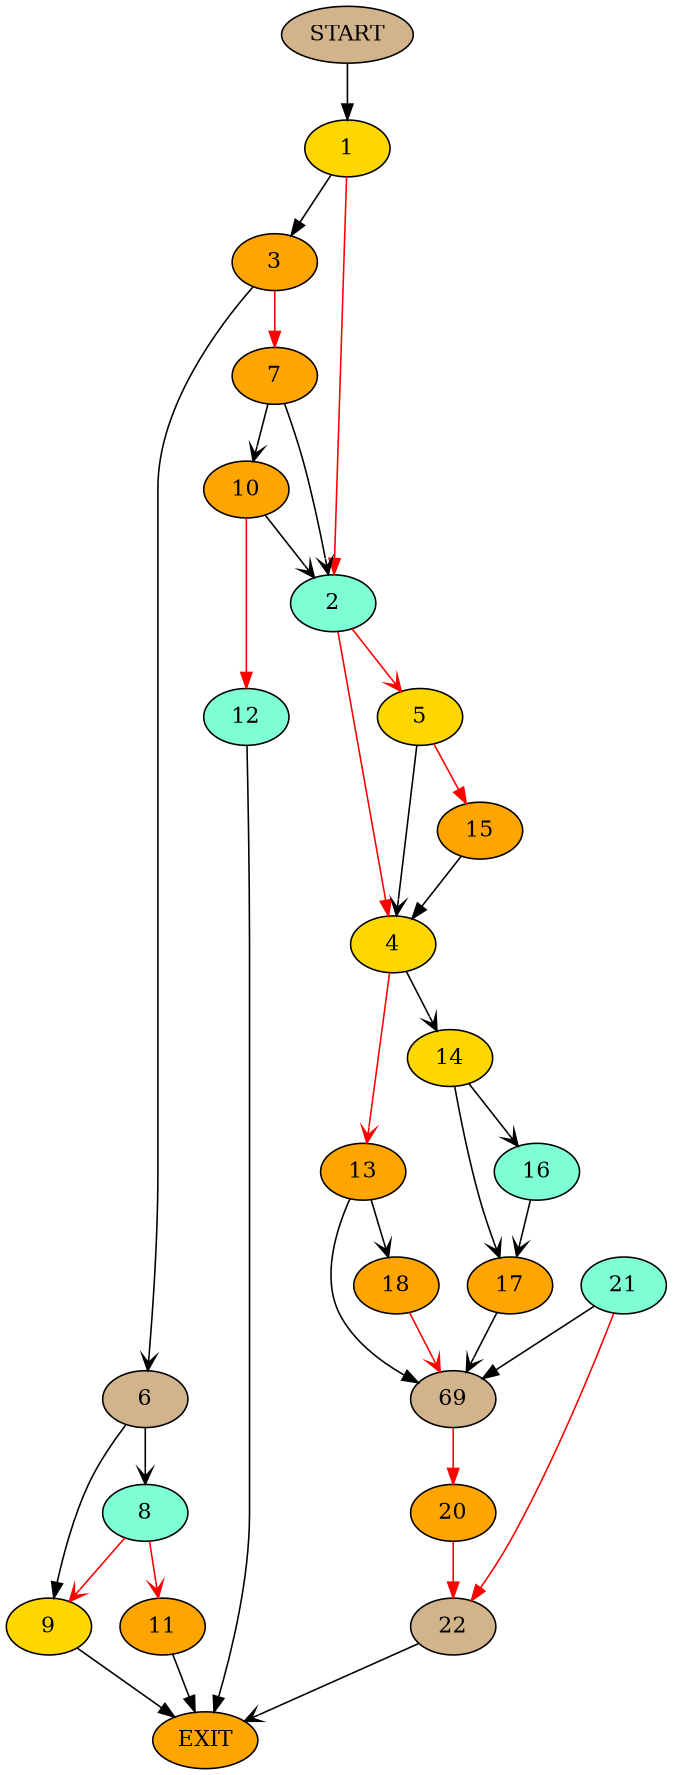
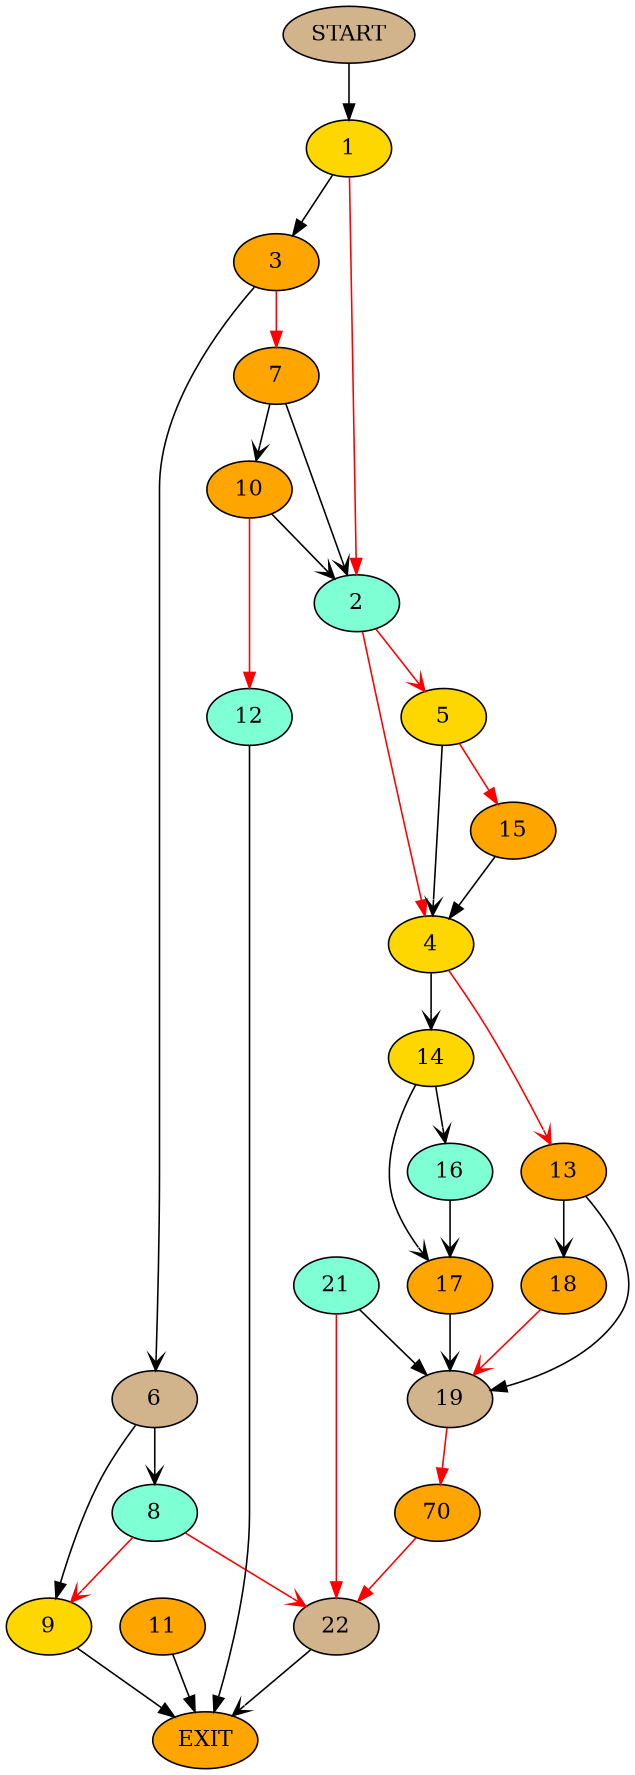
(453, 1399) -> (450, 1399)
(453, 1513) -> (437, 1513)
(153, 1561) -> (236, 1564)
